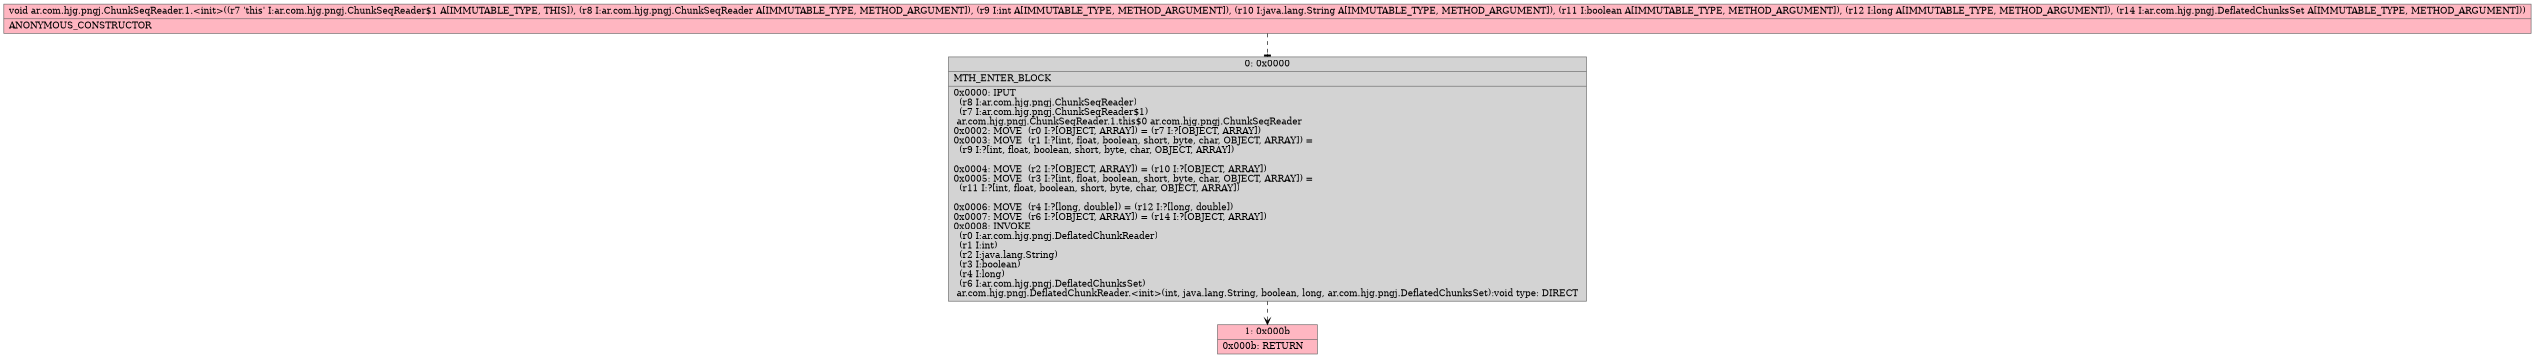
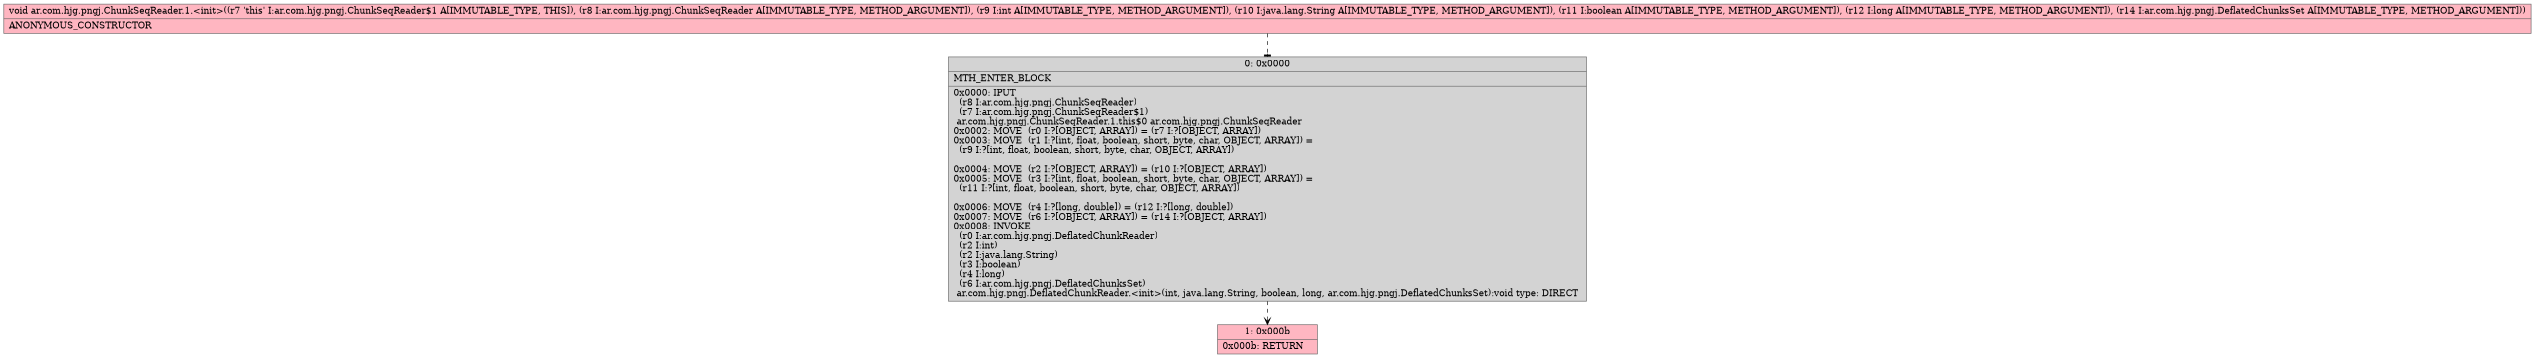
(976, 246) -> (976, 246)
